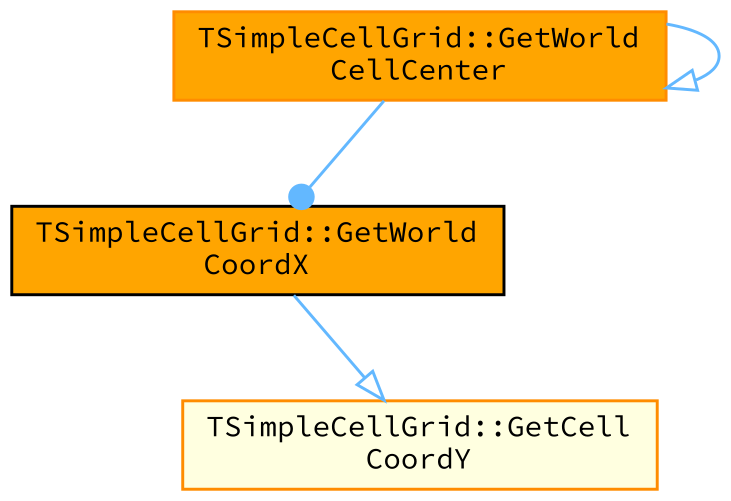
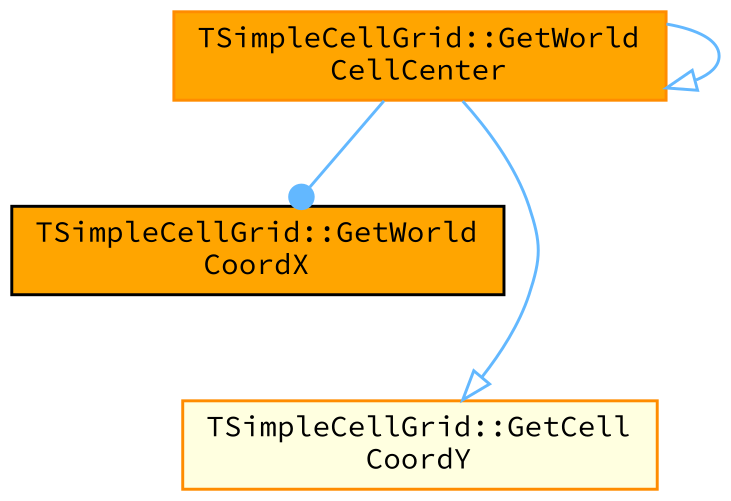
(329, 336) -> (537, 235)
